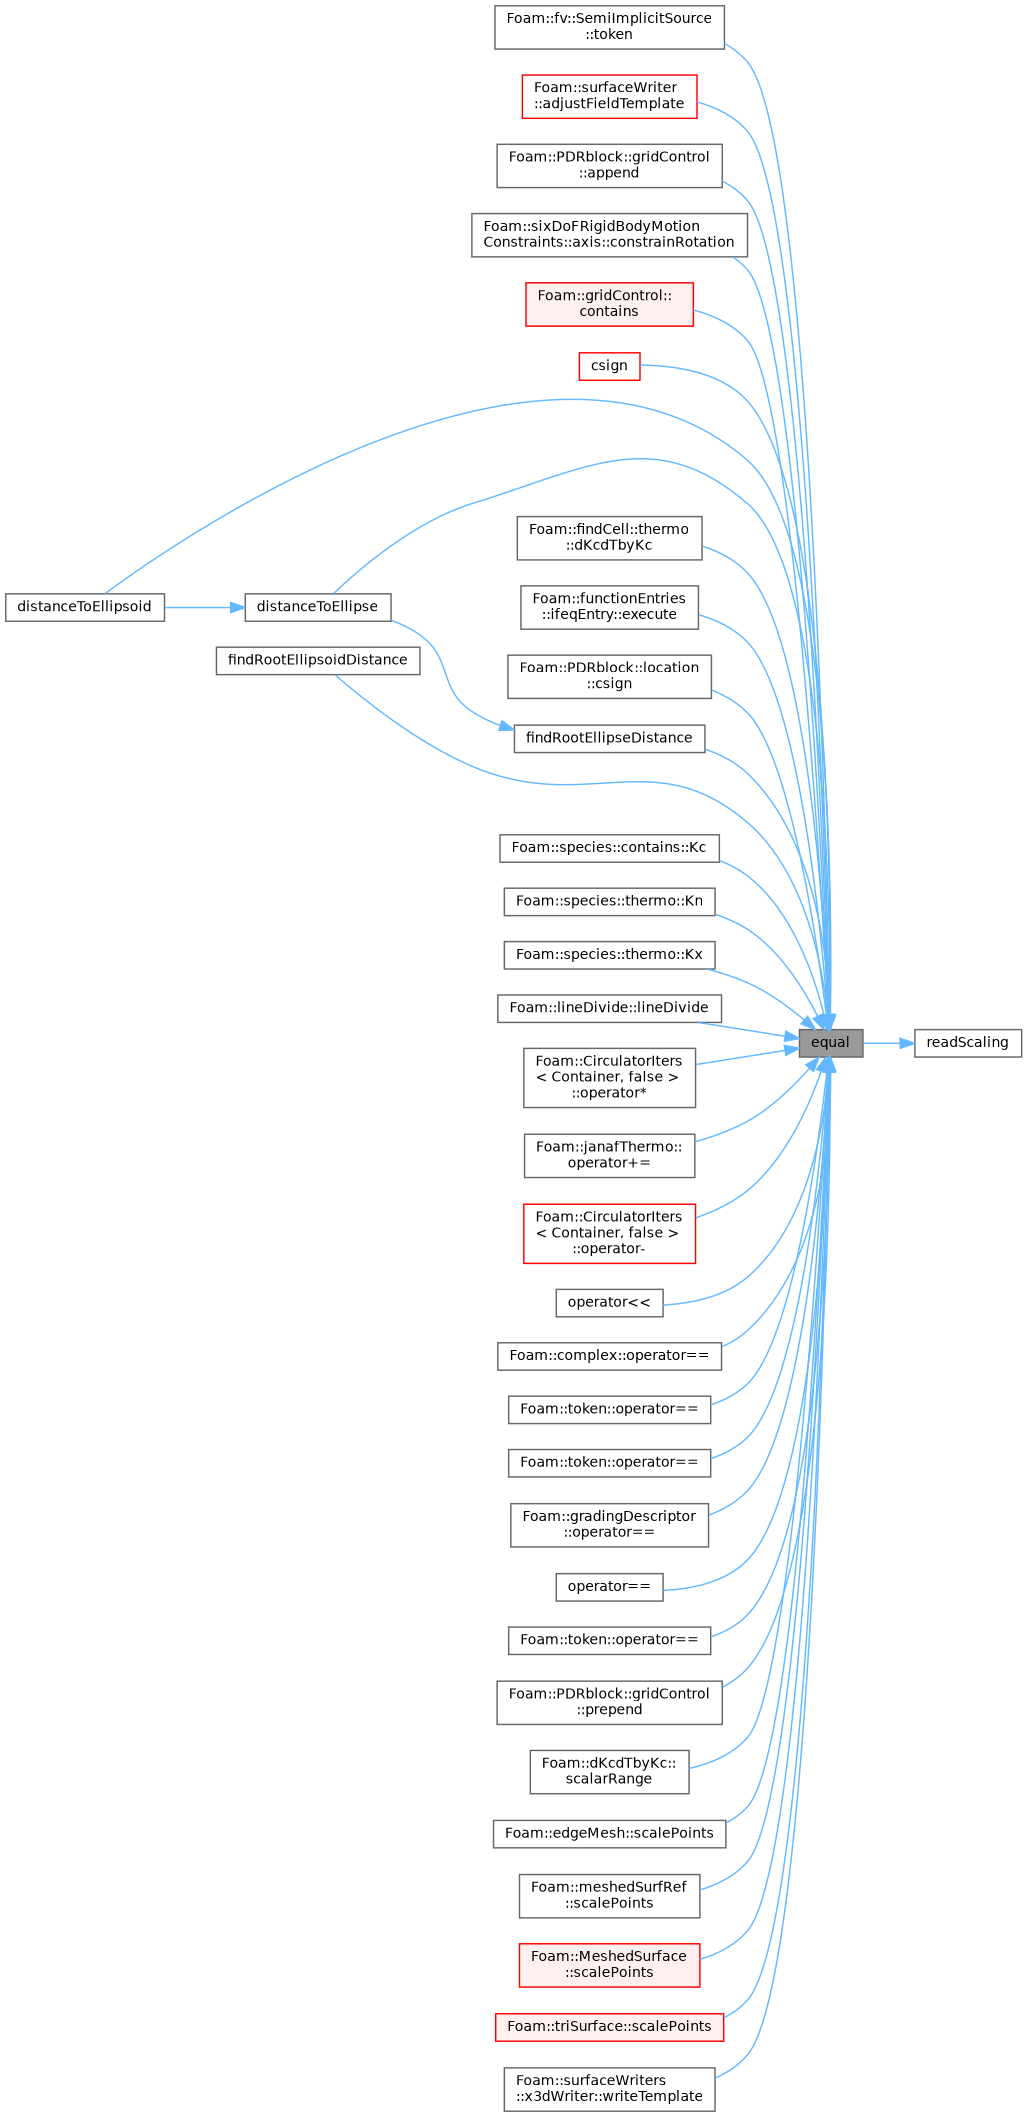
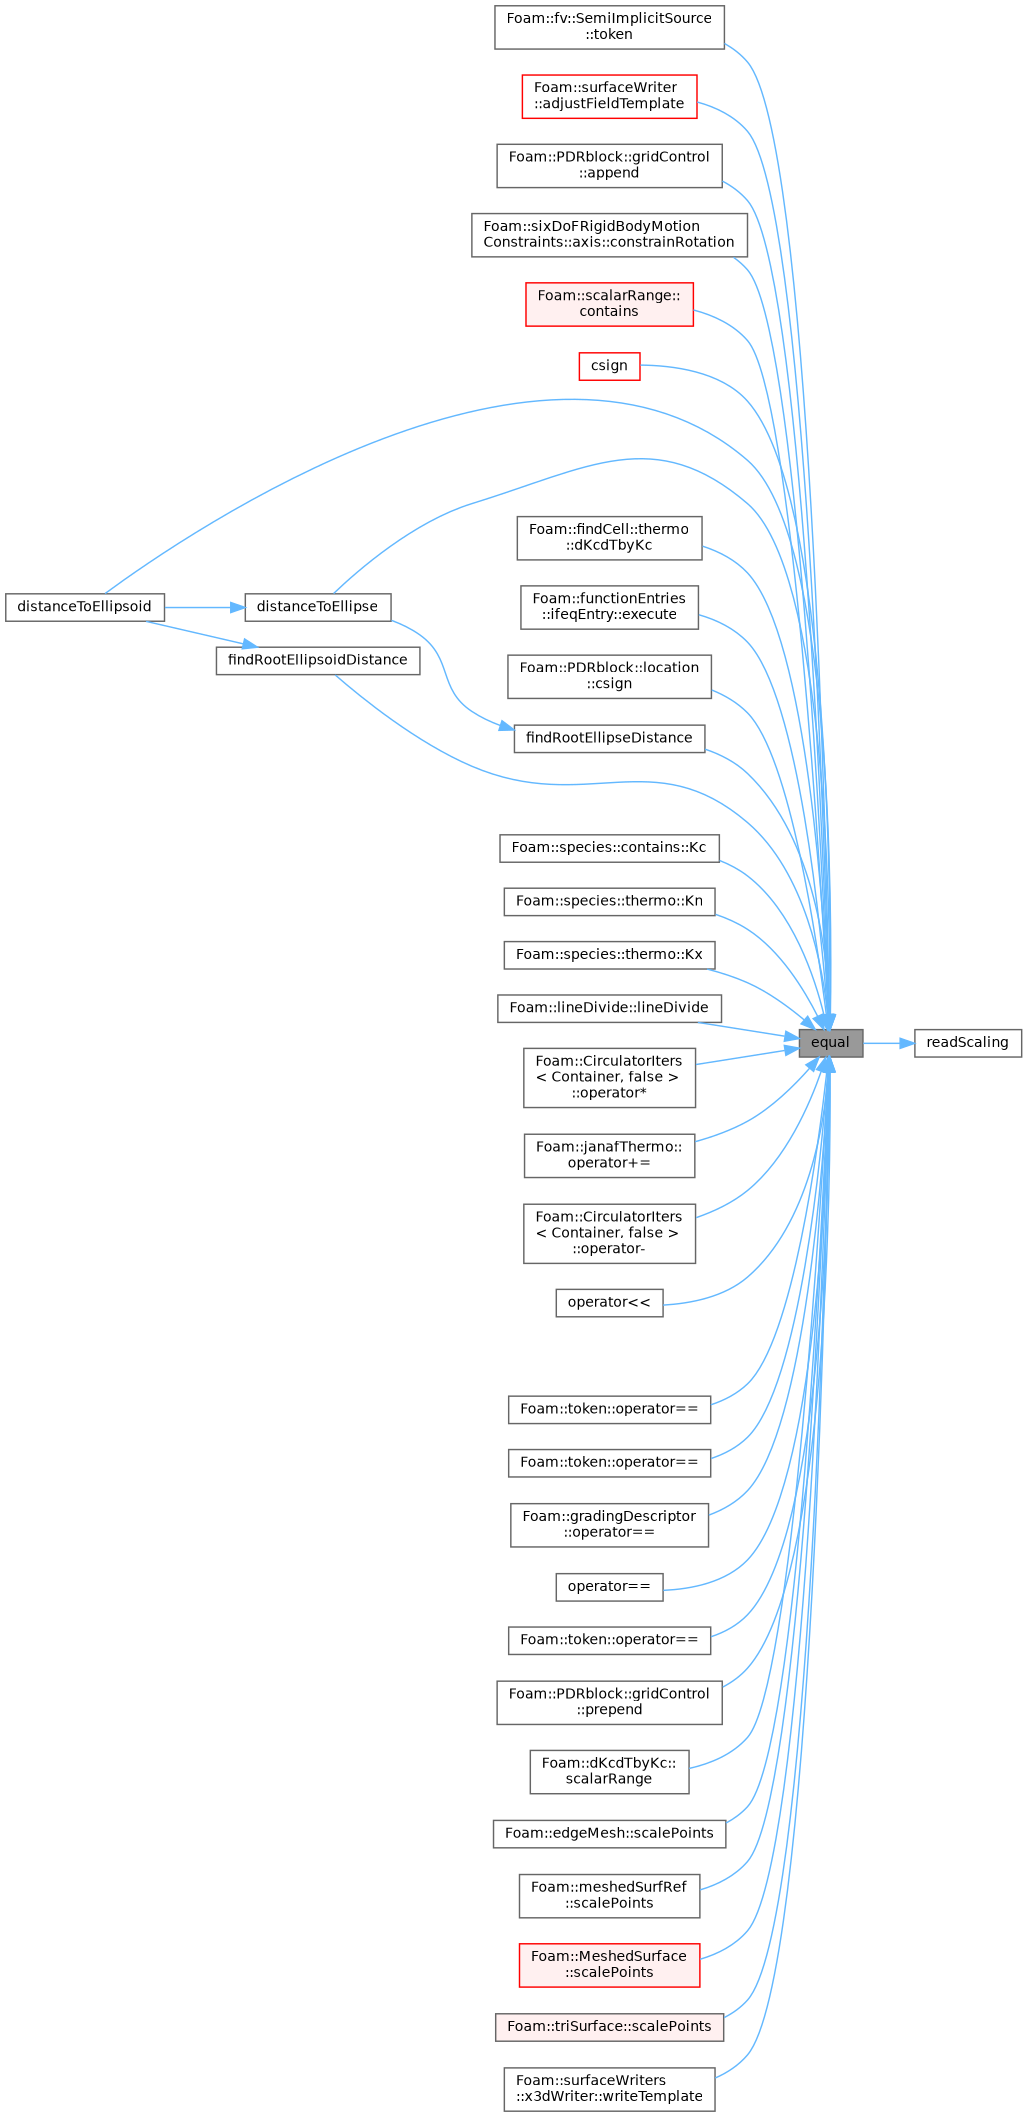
(610, 304) -> (610, 304)
none -> (195, 633)
(610, 1234) -> (610, 1234)
(610, 1356) -> none
(610, 2027) -> (610, 2027)
